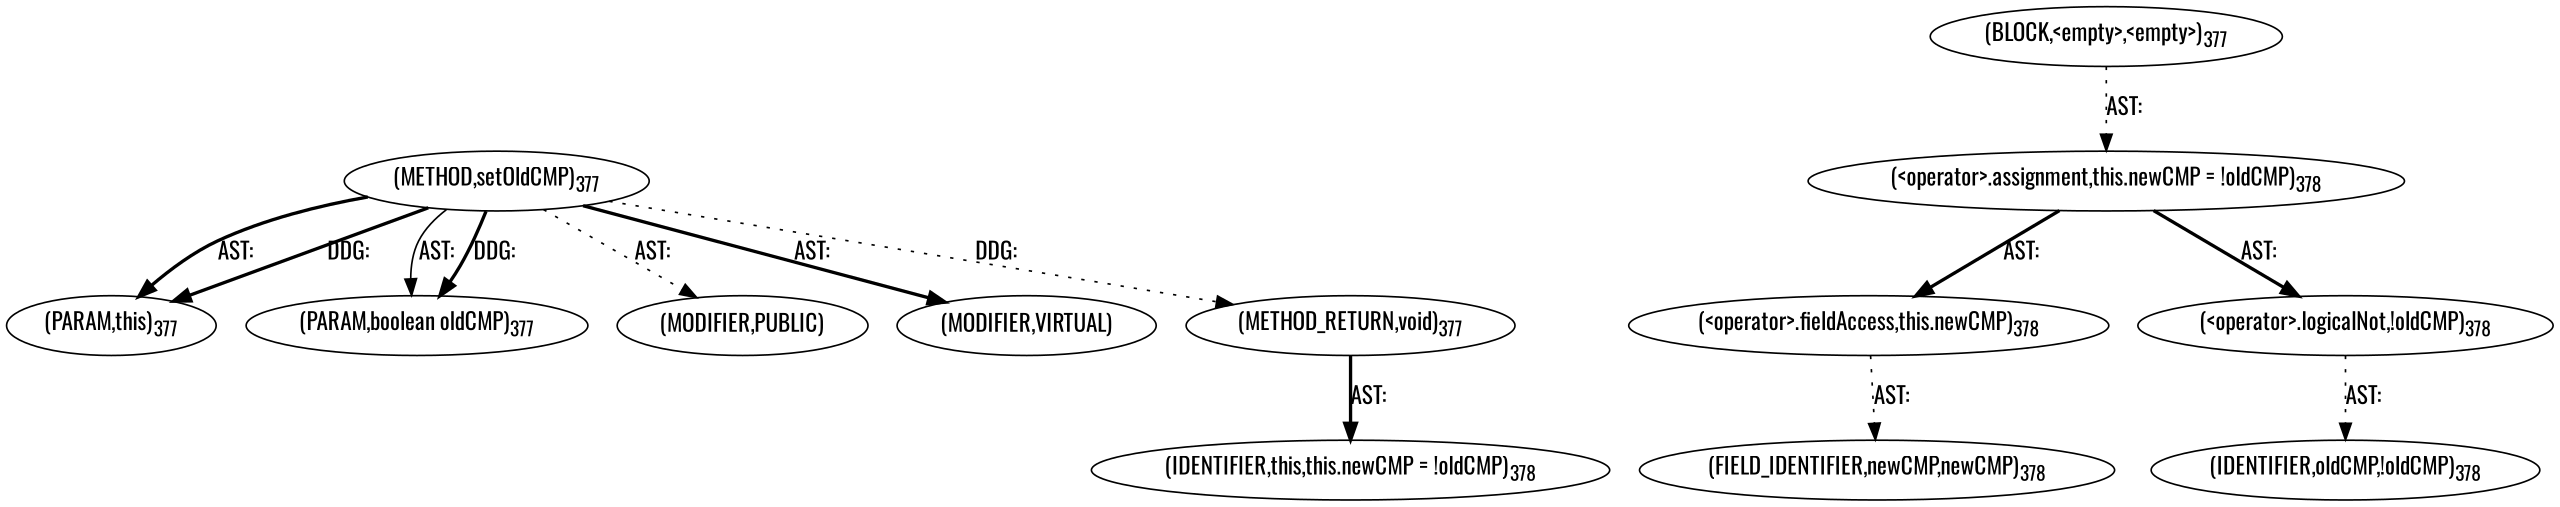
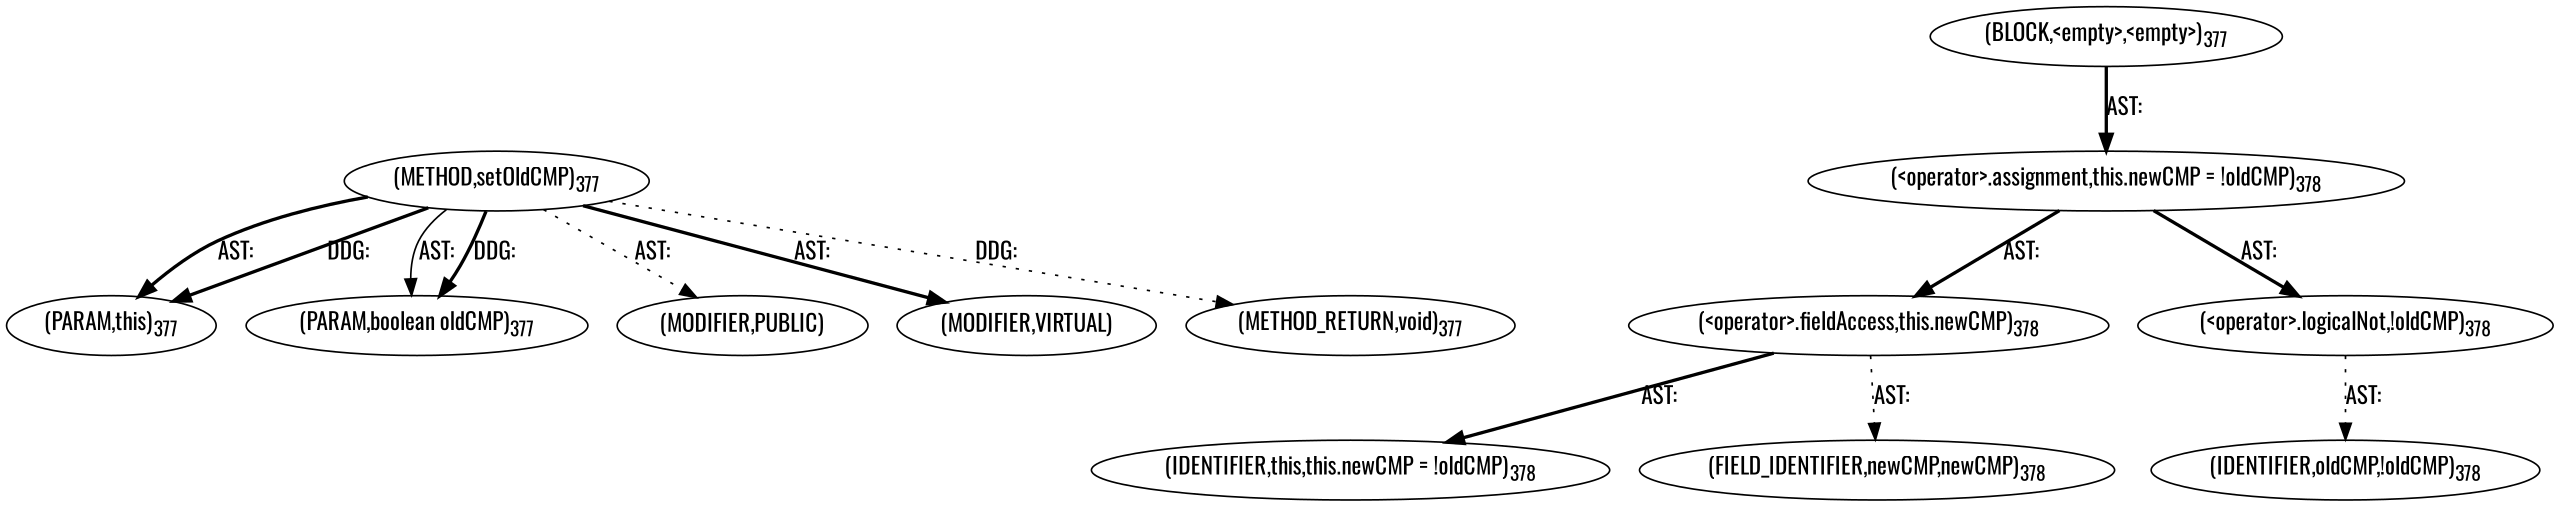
(2106, 100) -> (2106, 100)
(1351, 390) -> (1618, 395)
